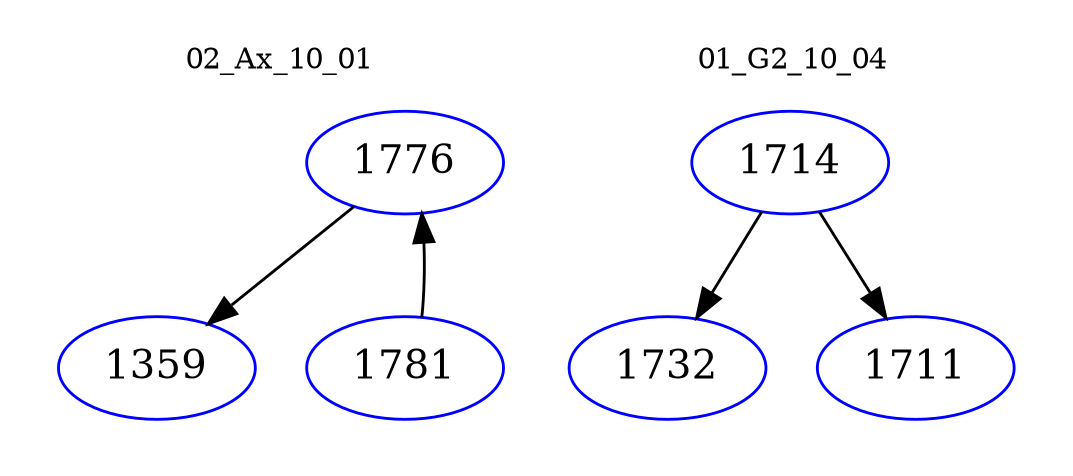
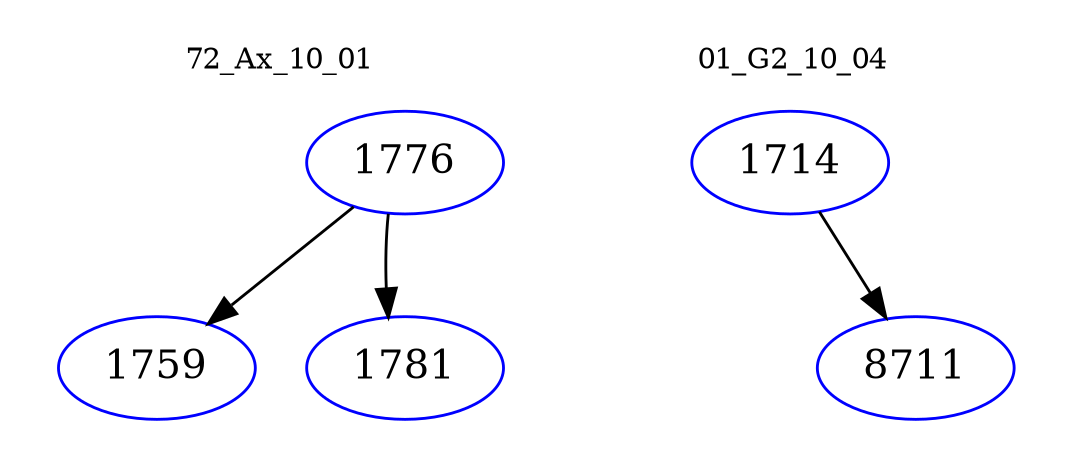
(280, 61) -> (280, 61)
(424, 280) -> (386, 251)
(157, 368) -> (157, 368)
(668, 368) -> none
(916, 368) -> (916, 368)
